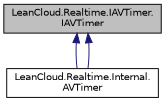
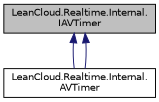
(83, 19) -> (80, 19)
